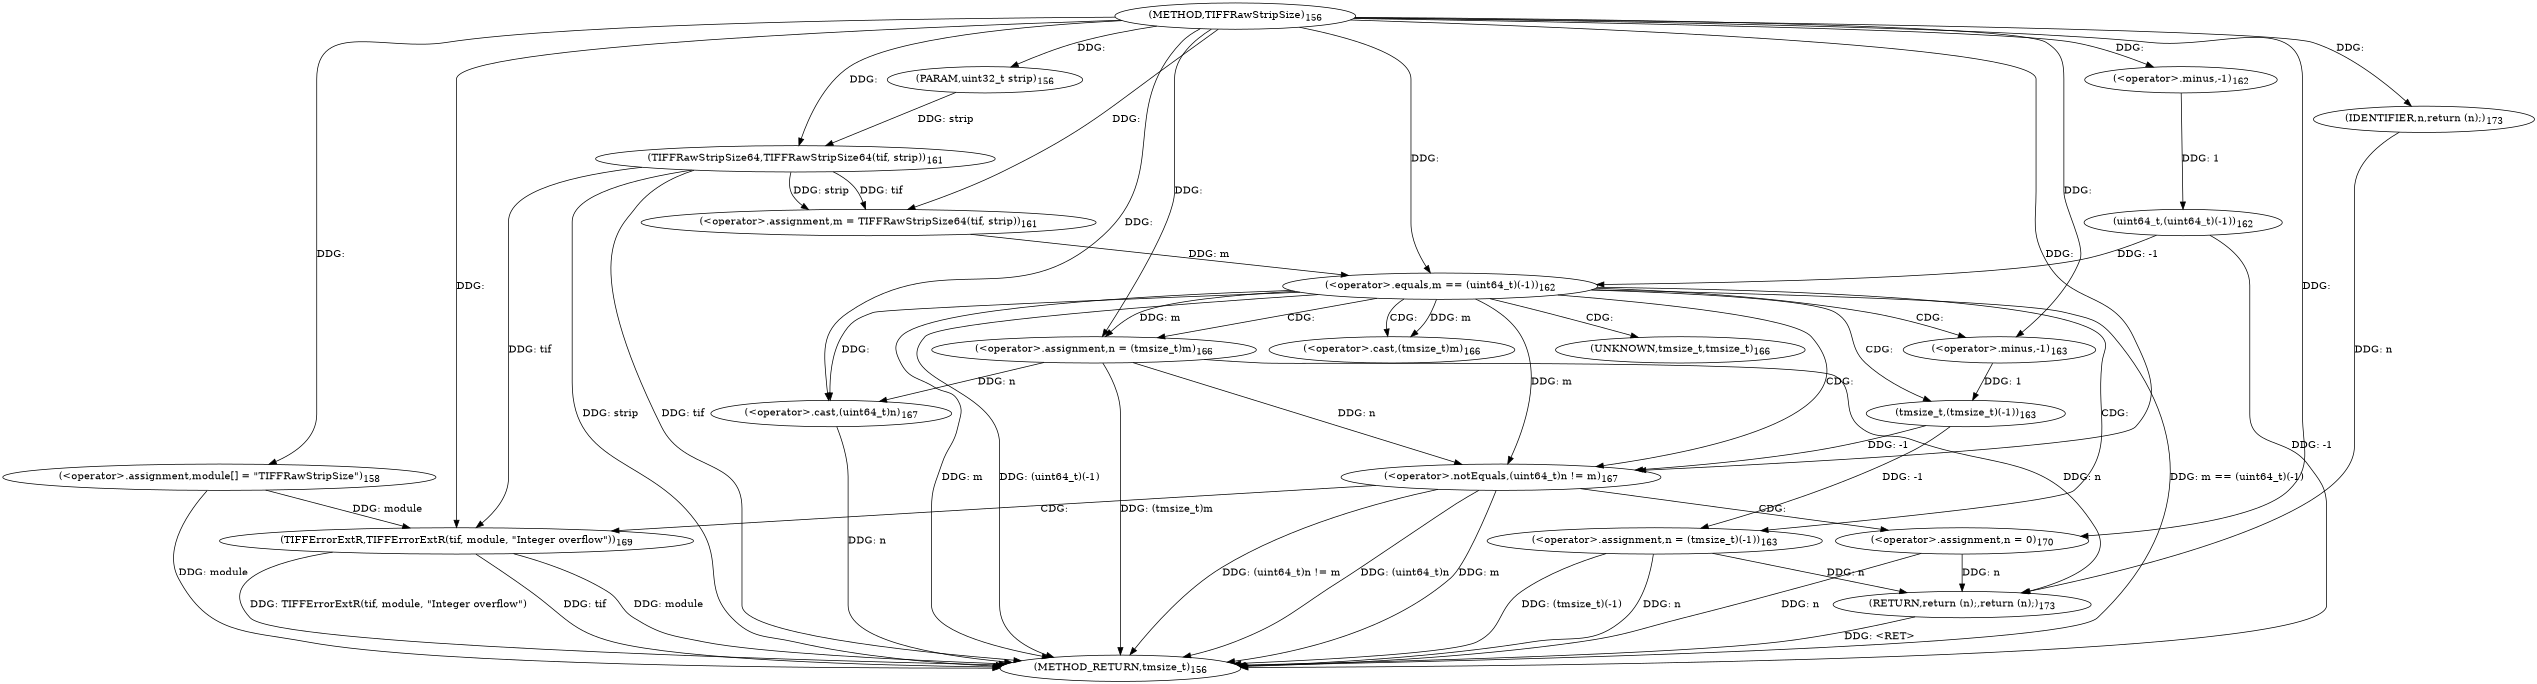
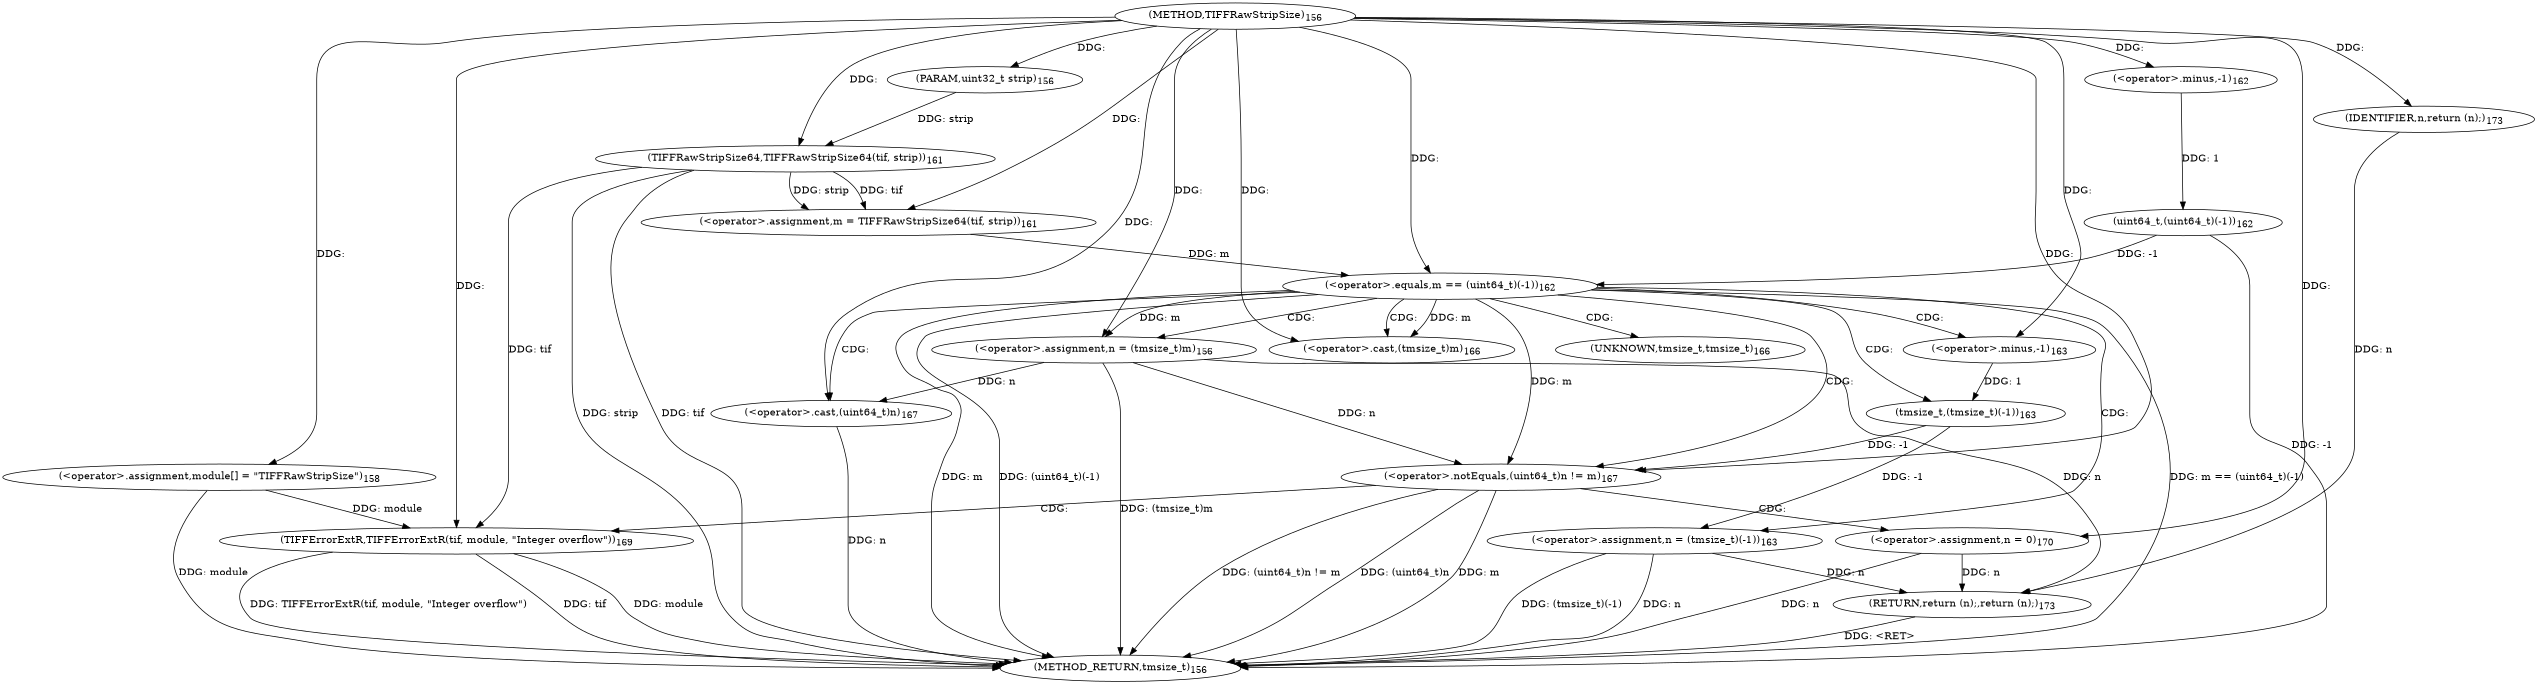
none -> (1241, 197)
(1205, 349) -> (1205, 349)
(857, 350) -> (857, 350)
